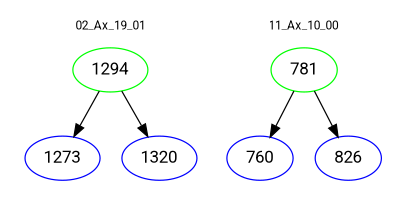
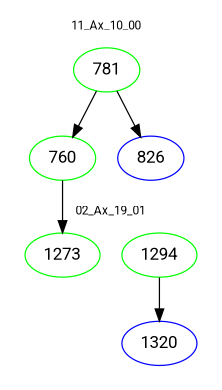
(90, 108) -> (63, 207)
(63, 158) -> (63, 255)
(260, 158) -> (63, 158)
